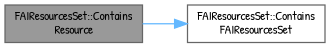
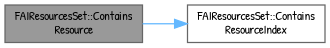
(256, 24) -> (256, 24)
